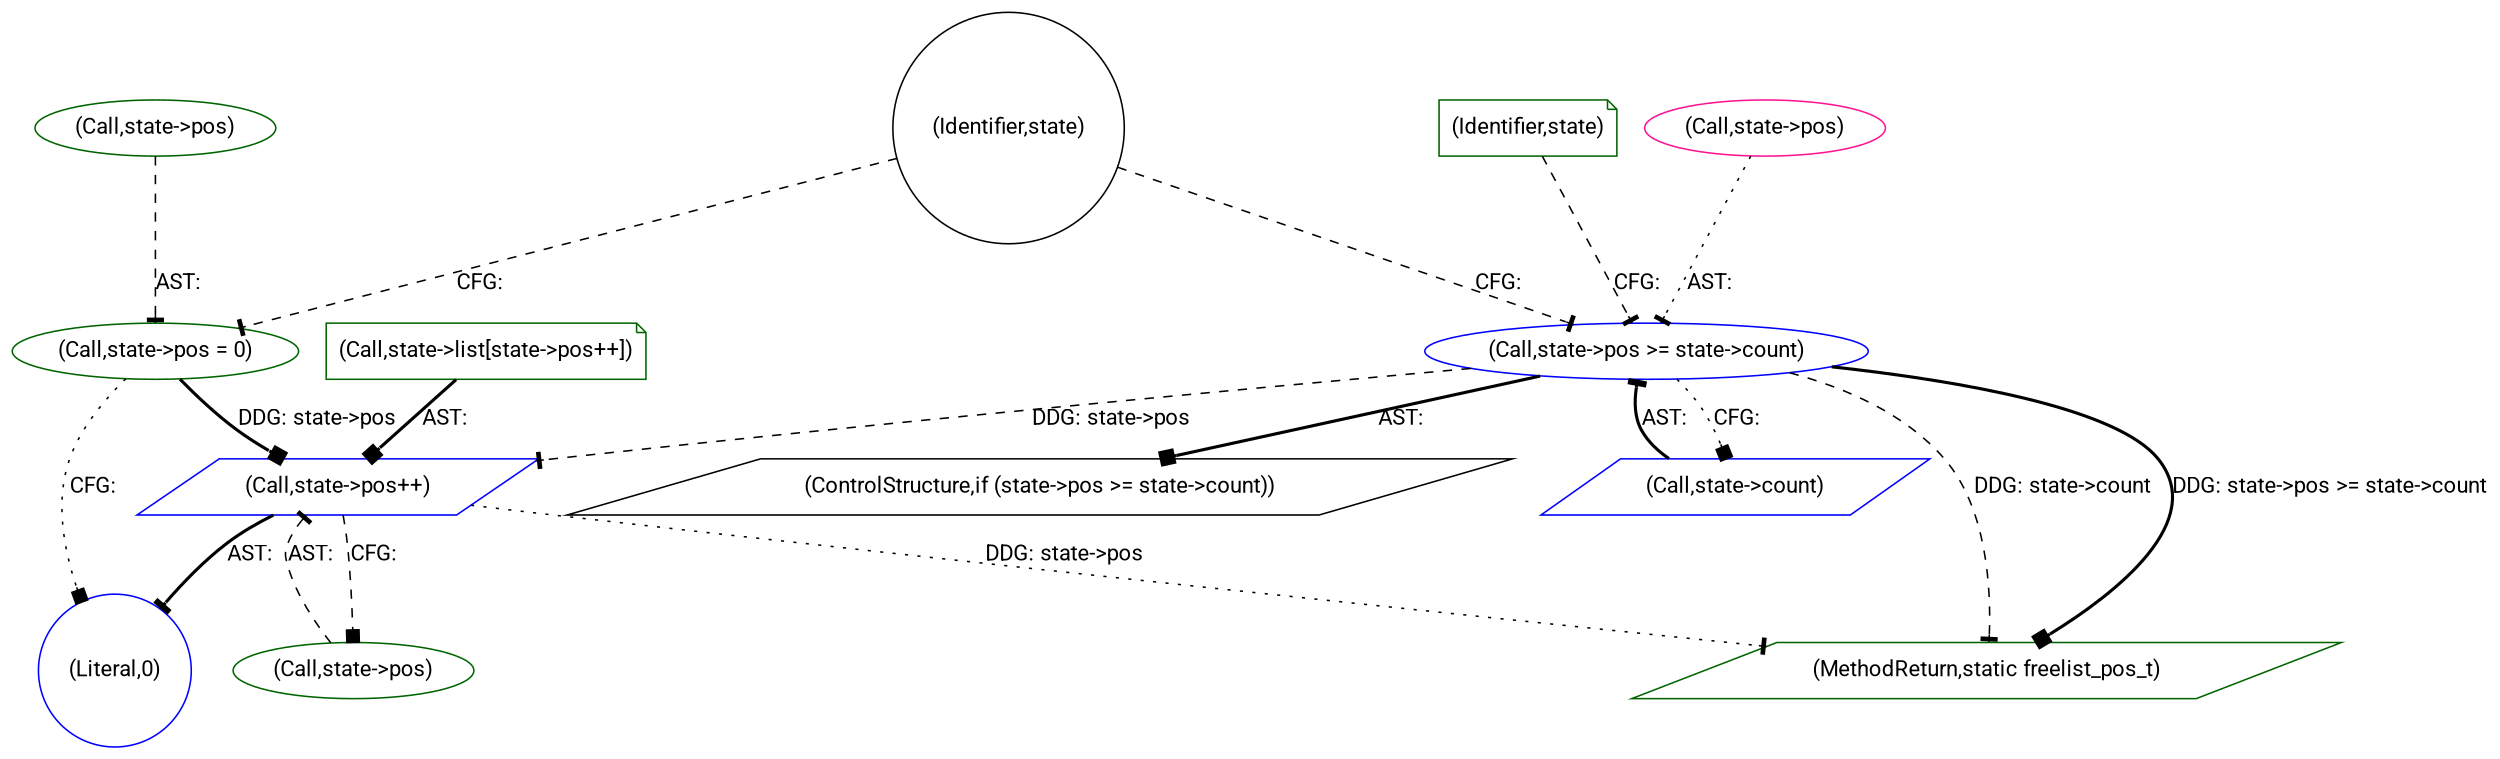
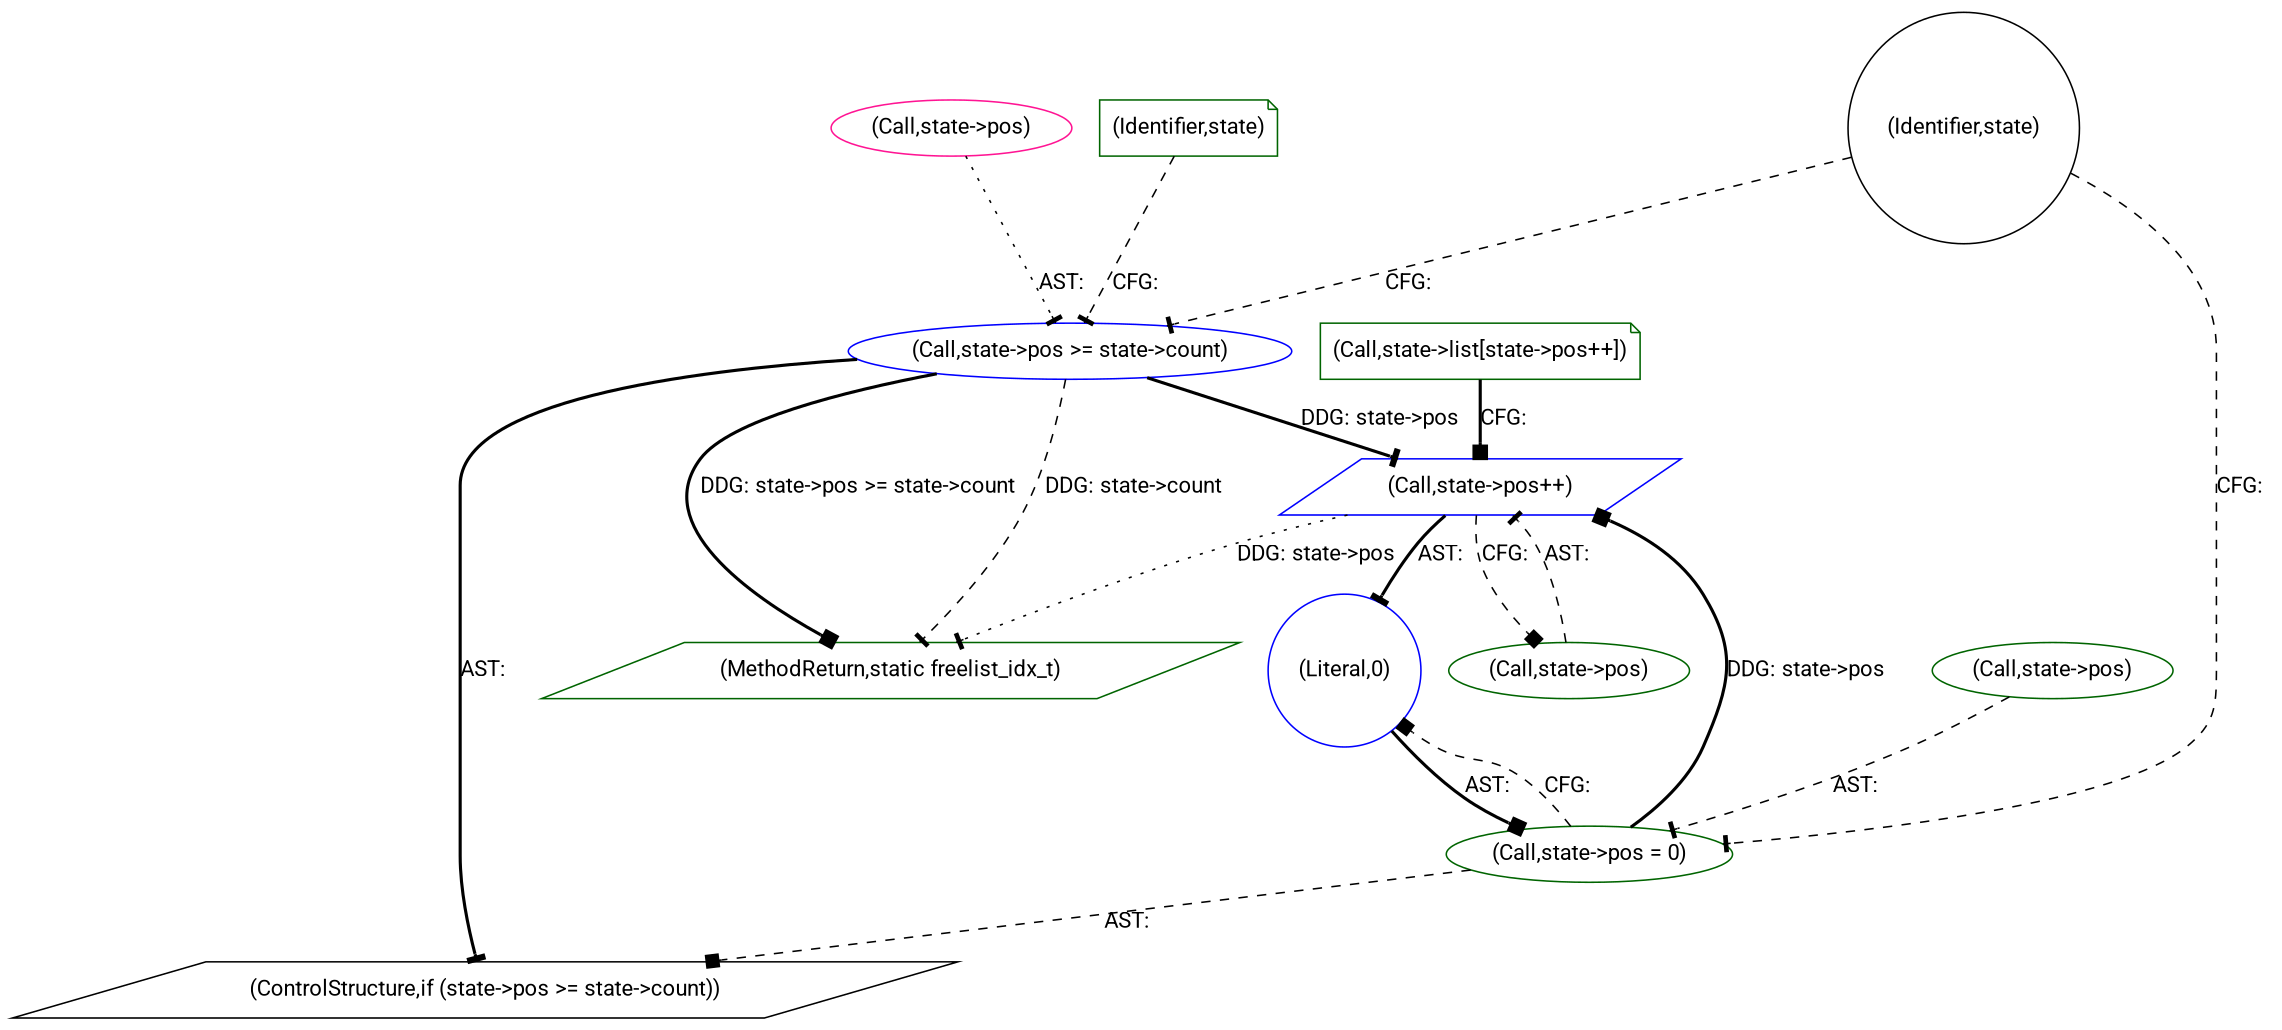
(1007, 412) -> (1269, 417)
(1358, 416) -> (460, 502)
(449, 419) -> (1507, 419)
(65, 474) -> (1500, 766)
(1735, 487) -> none
(1986, 671) -> (891, 671)
none -> (1445, 783)
none -> (1096, 915)
